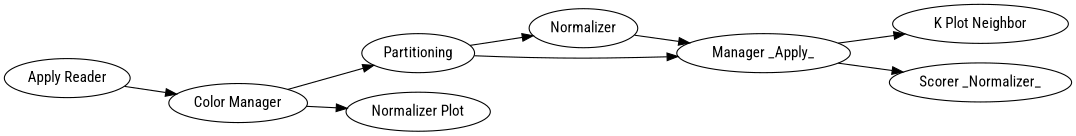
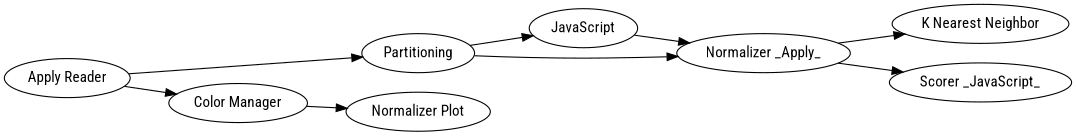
(981, 24) -> (981, 24)
(583, 28) -> (583, 28)
(764, 53) -> (764, 53)
(325, 79) -> (240, 66)
(981, 82) -> (981, 82)
